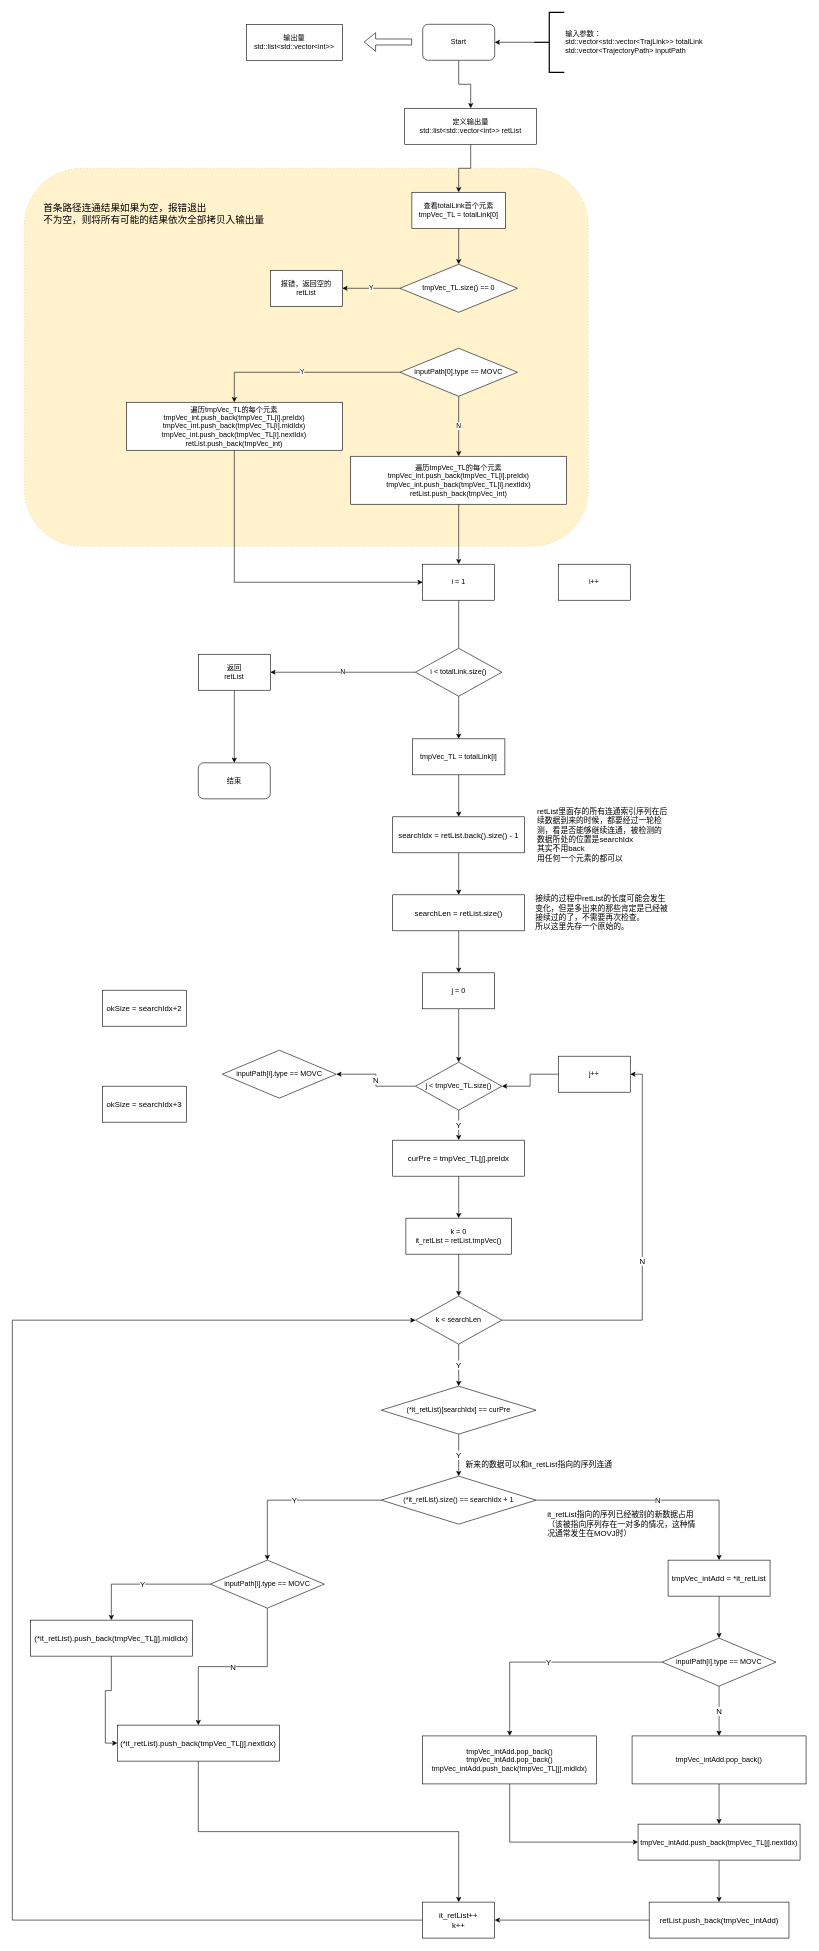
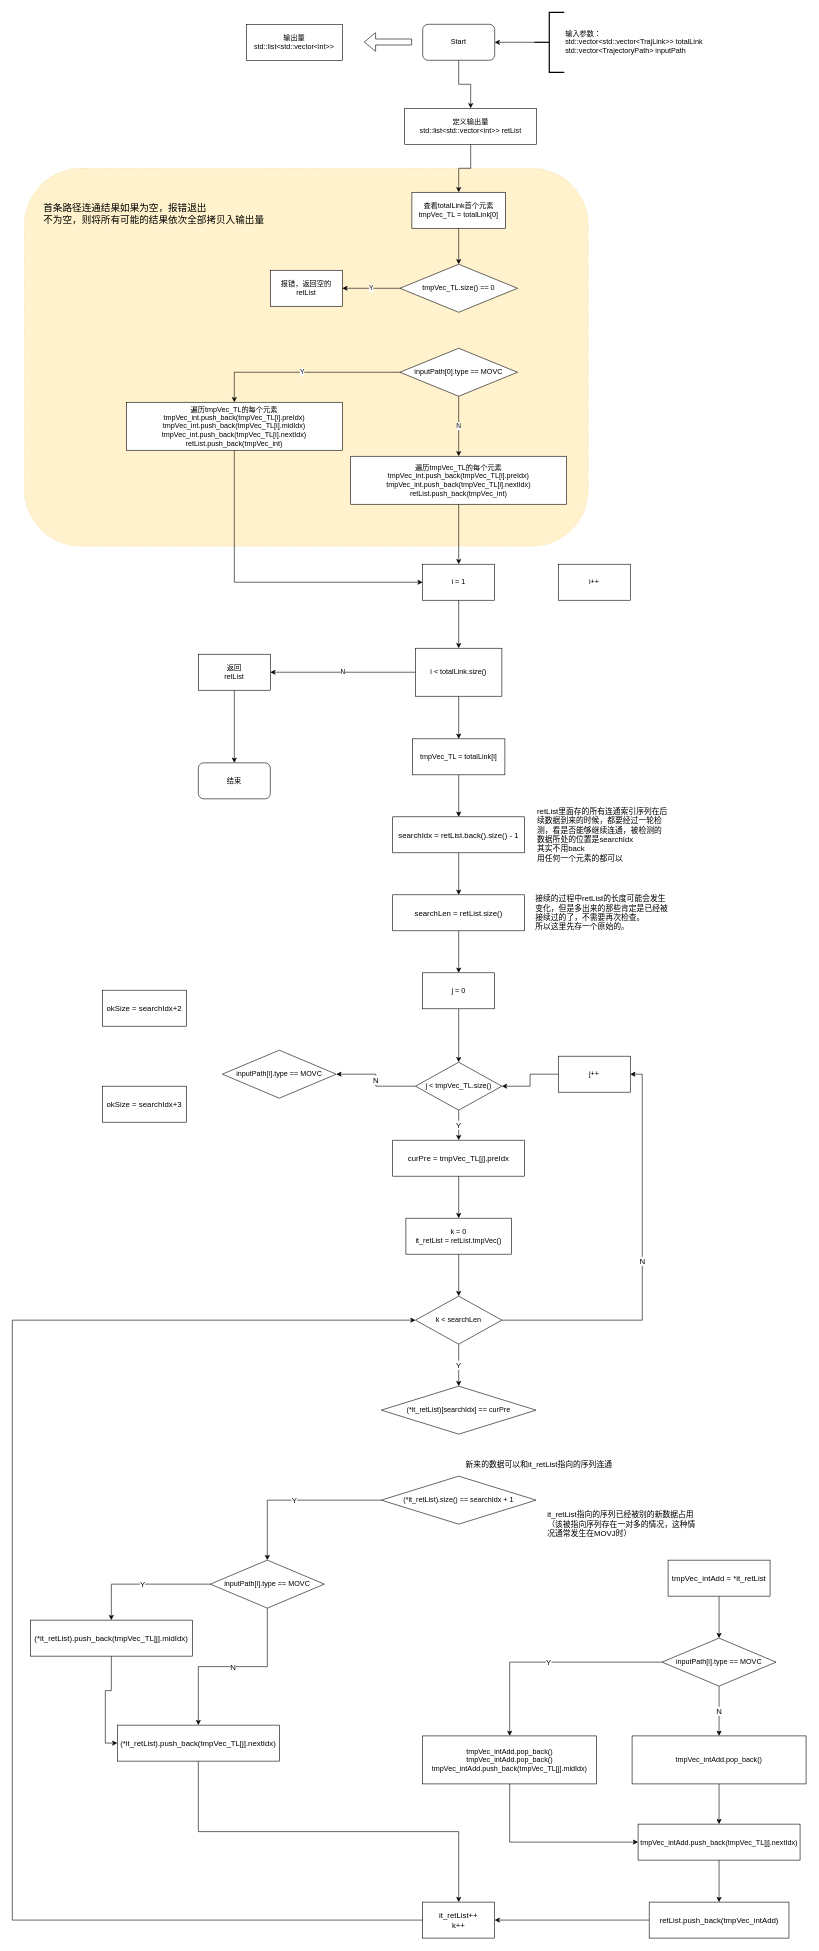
(459, 644) -> (459, 642)
(459, 672) -> (459, 672)
(459, 1455) -> none
(657, 1500) -> none
